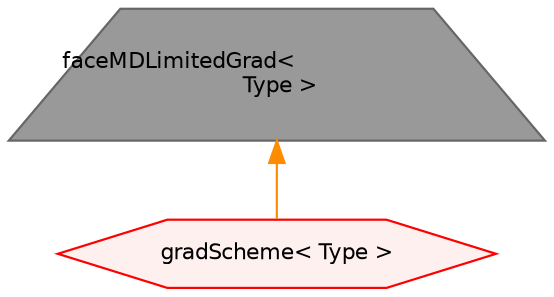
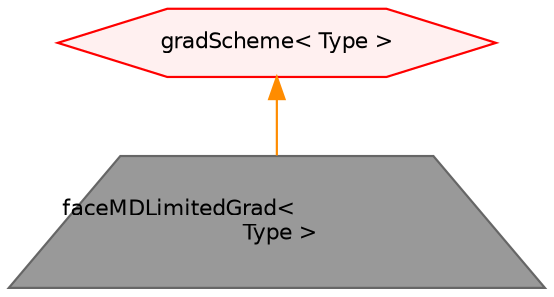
(277, 191) -> (277, 127)
